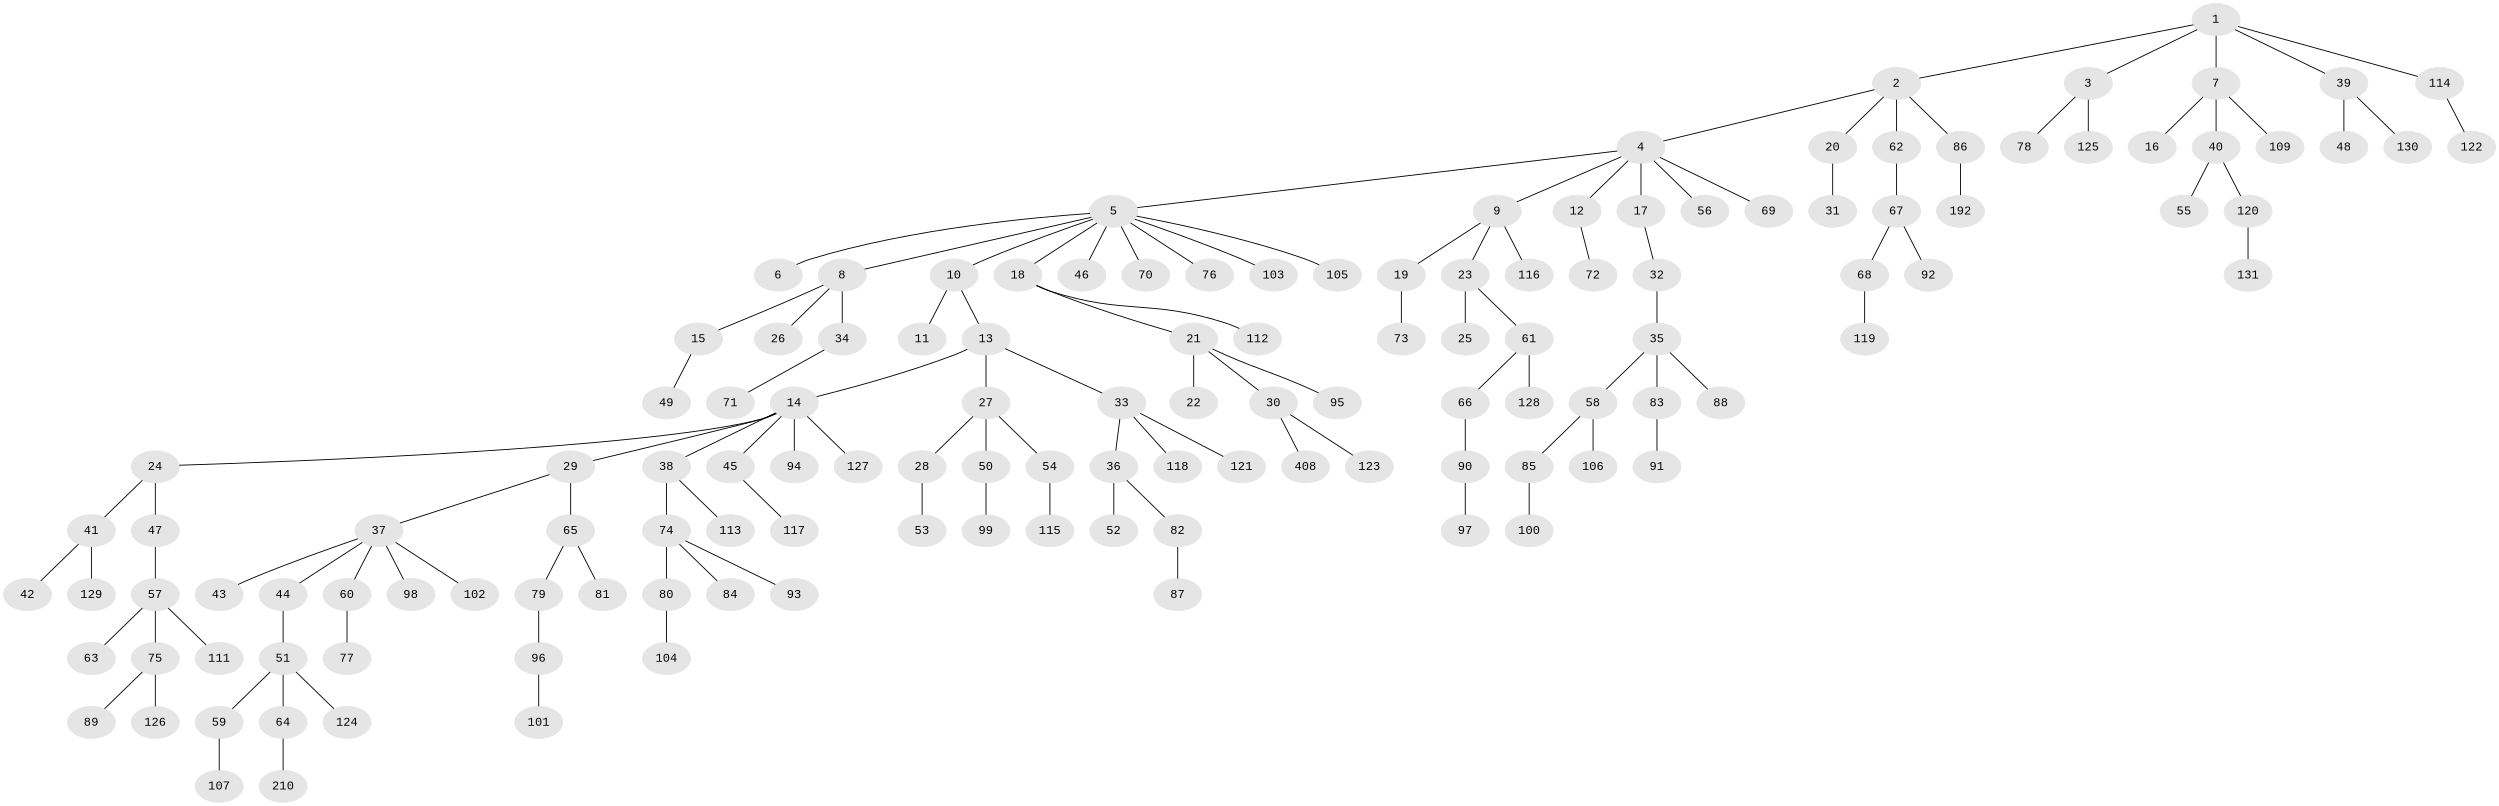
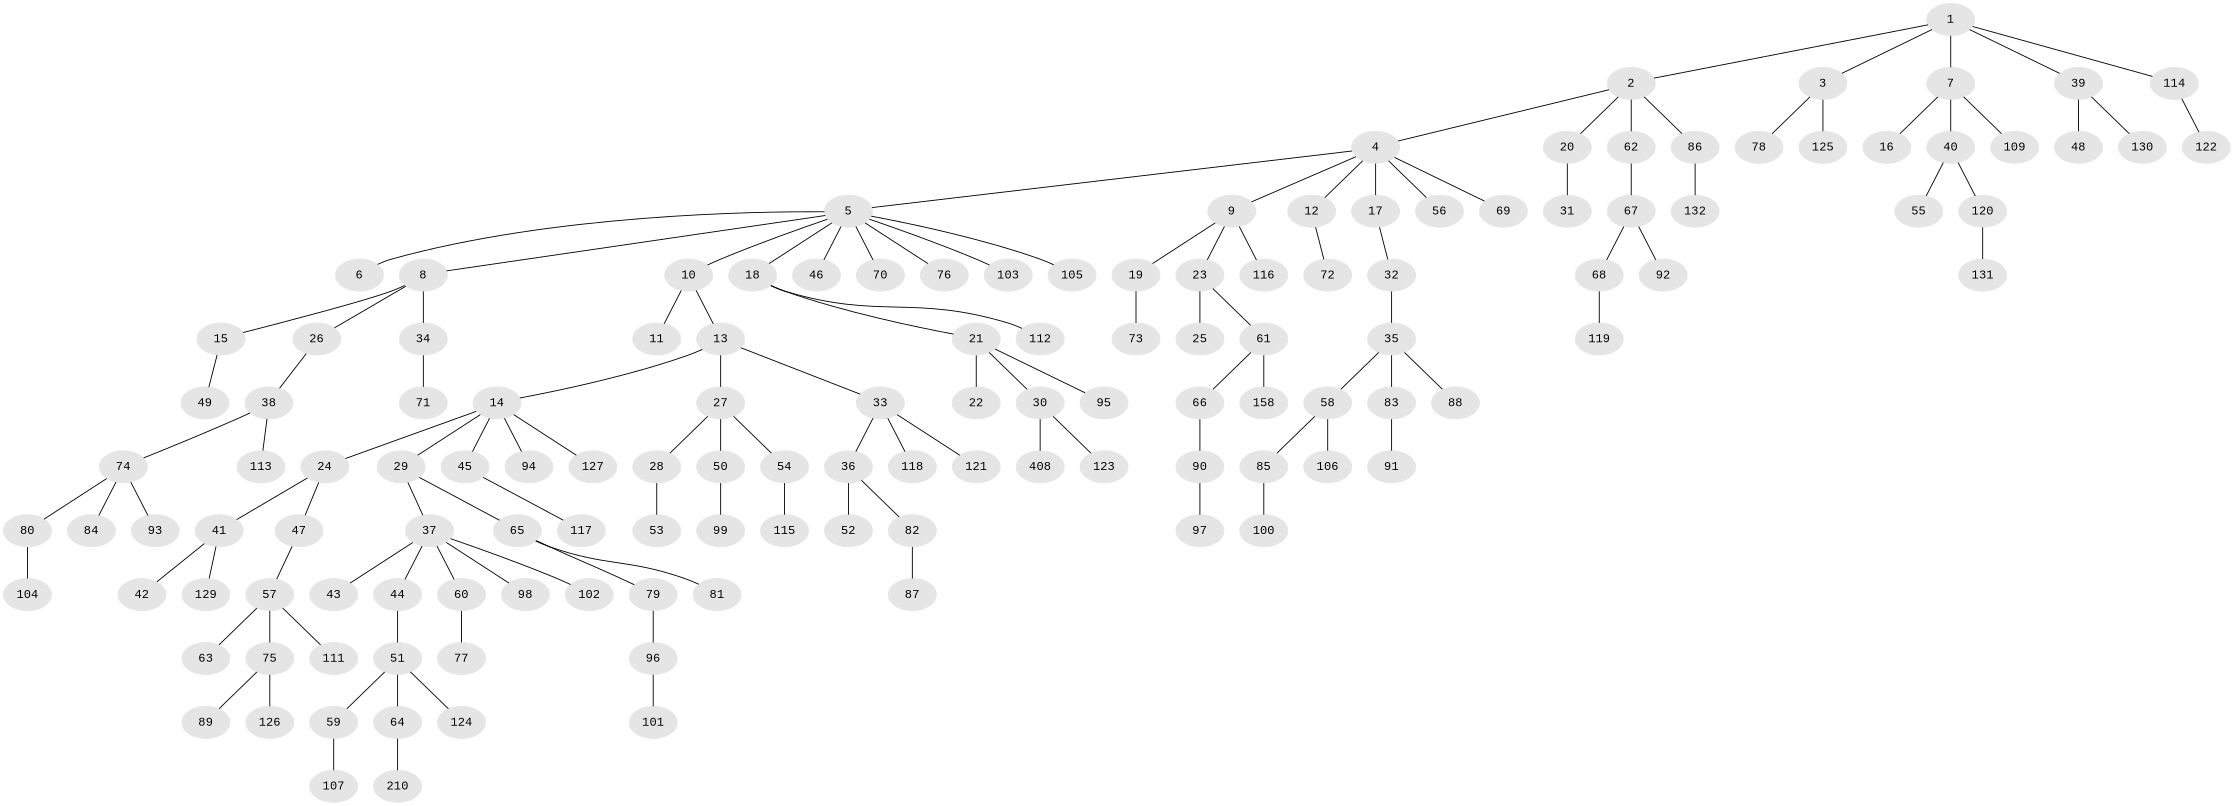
(1960, 211) -> (1695, 211)
(1529, 403) -> (1264, 403)
(730, 435) -> (293, 371)
